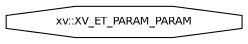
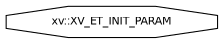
(124, 22) -> (112, 22)
